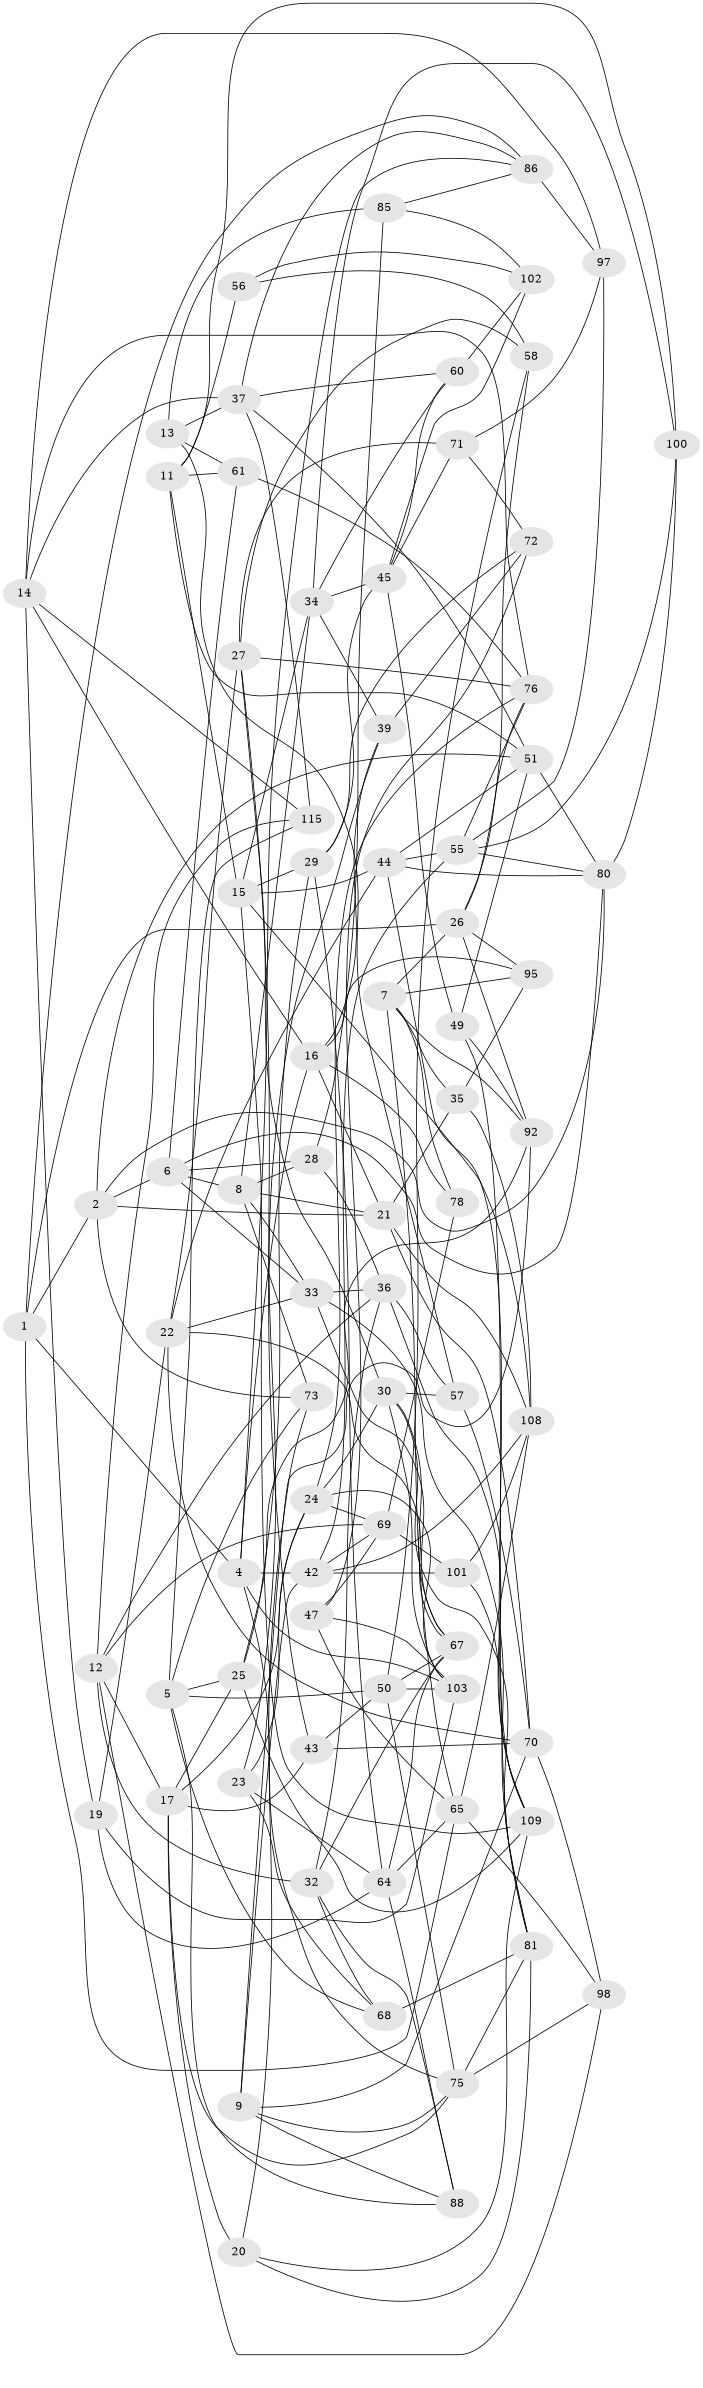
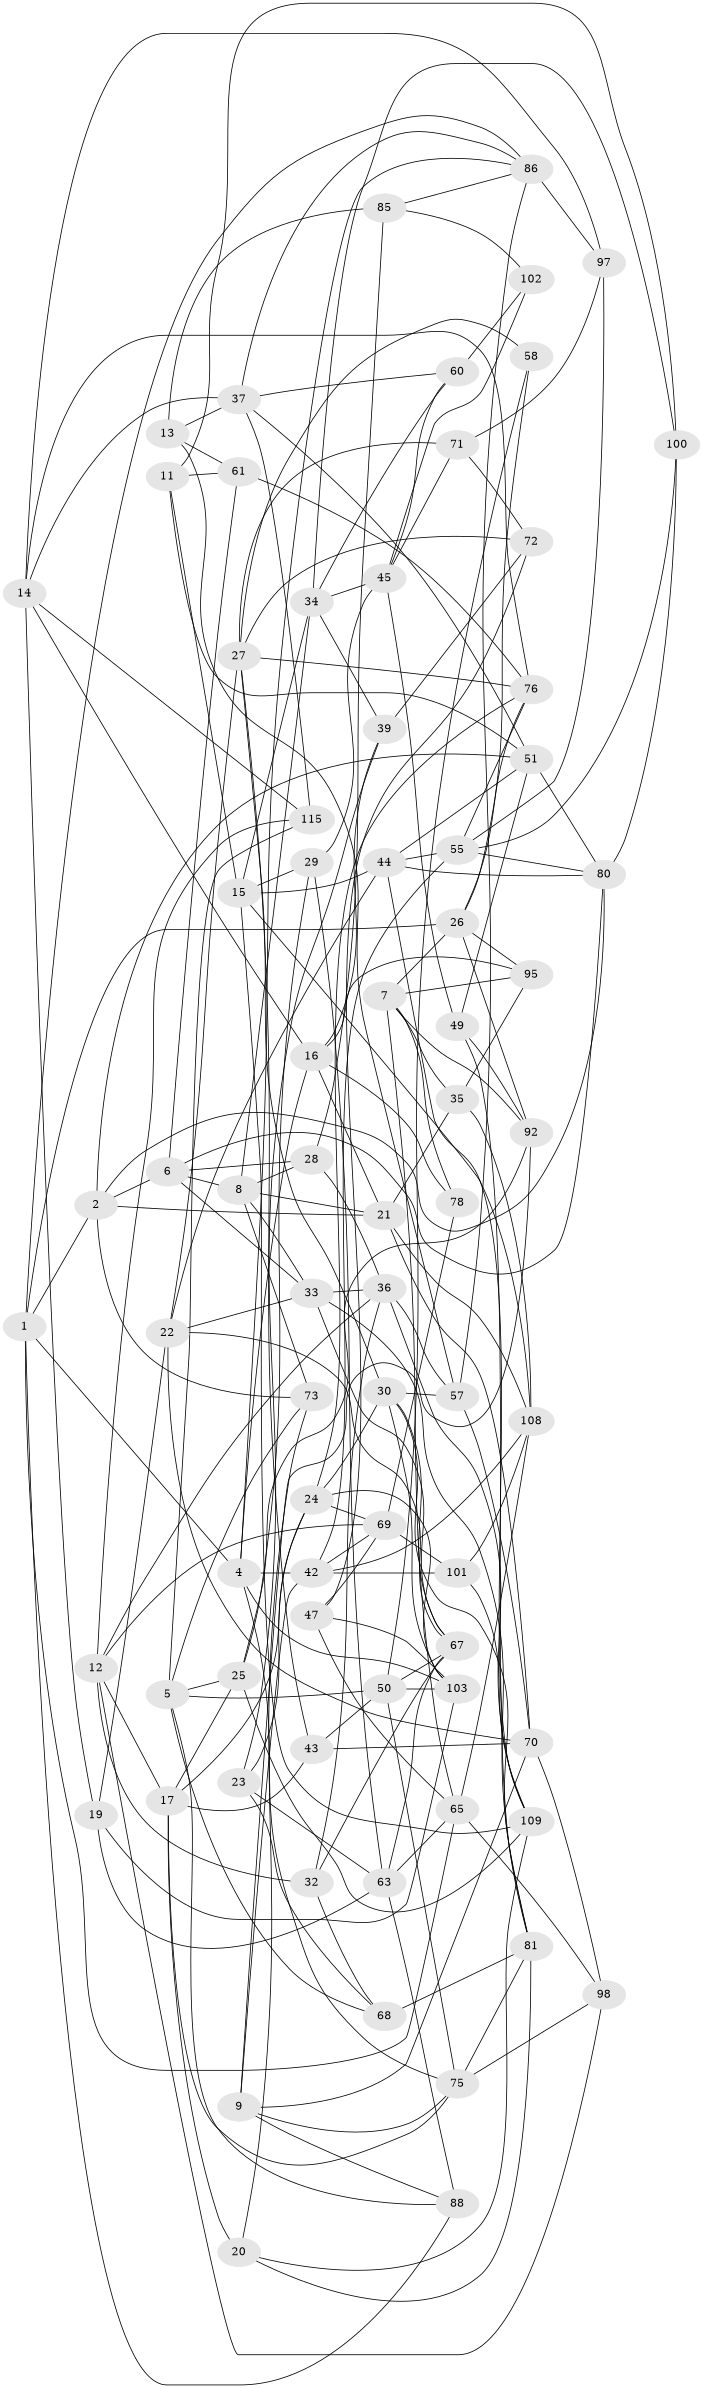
(239, 287) -> none
(381, 678) -> (358, 549)
none -> (488, 812)
(385, 1883) -> (385, 1883)
(406, 1995) -> (71, 2049)
